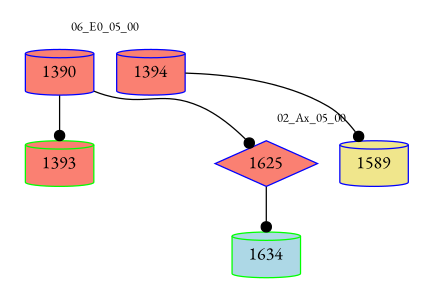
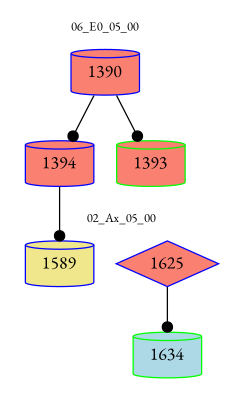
(175, 99) -> (85, 113)
